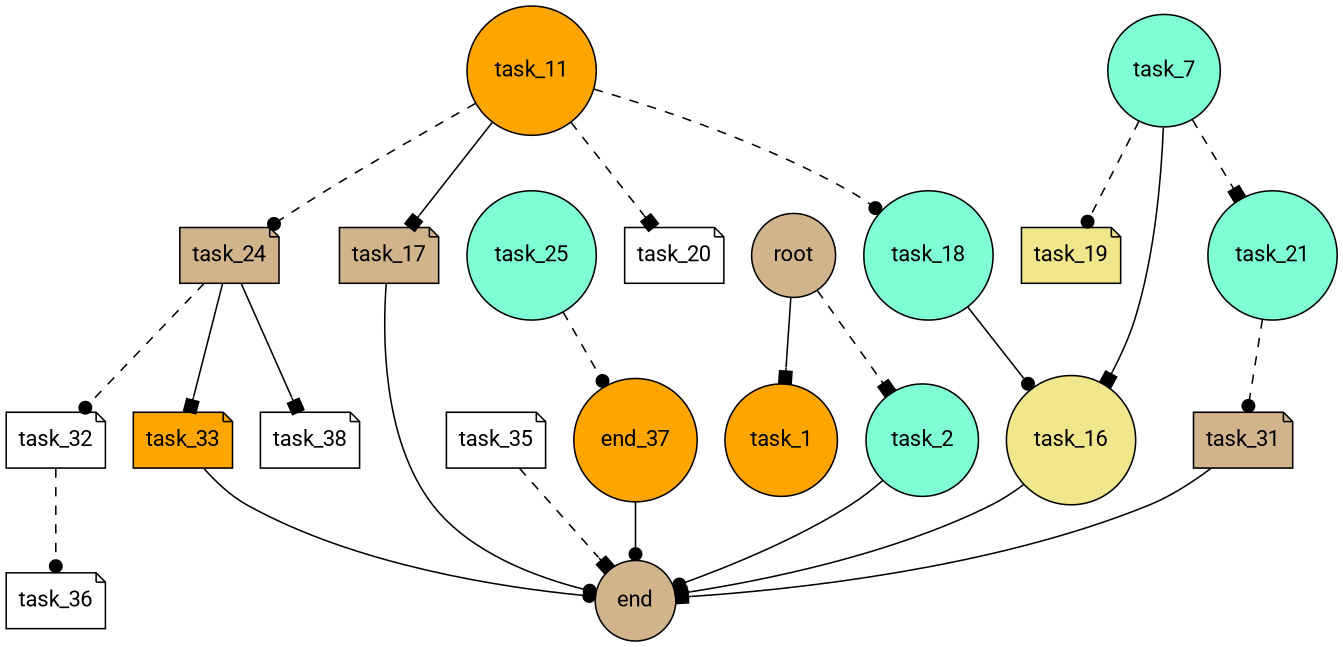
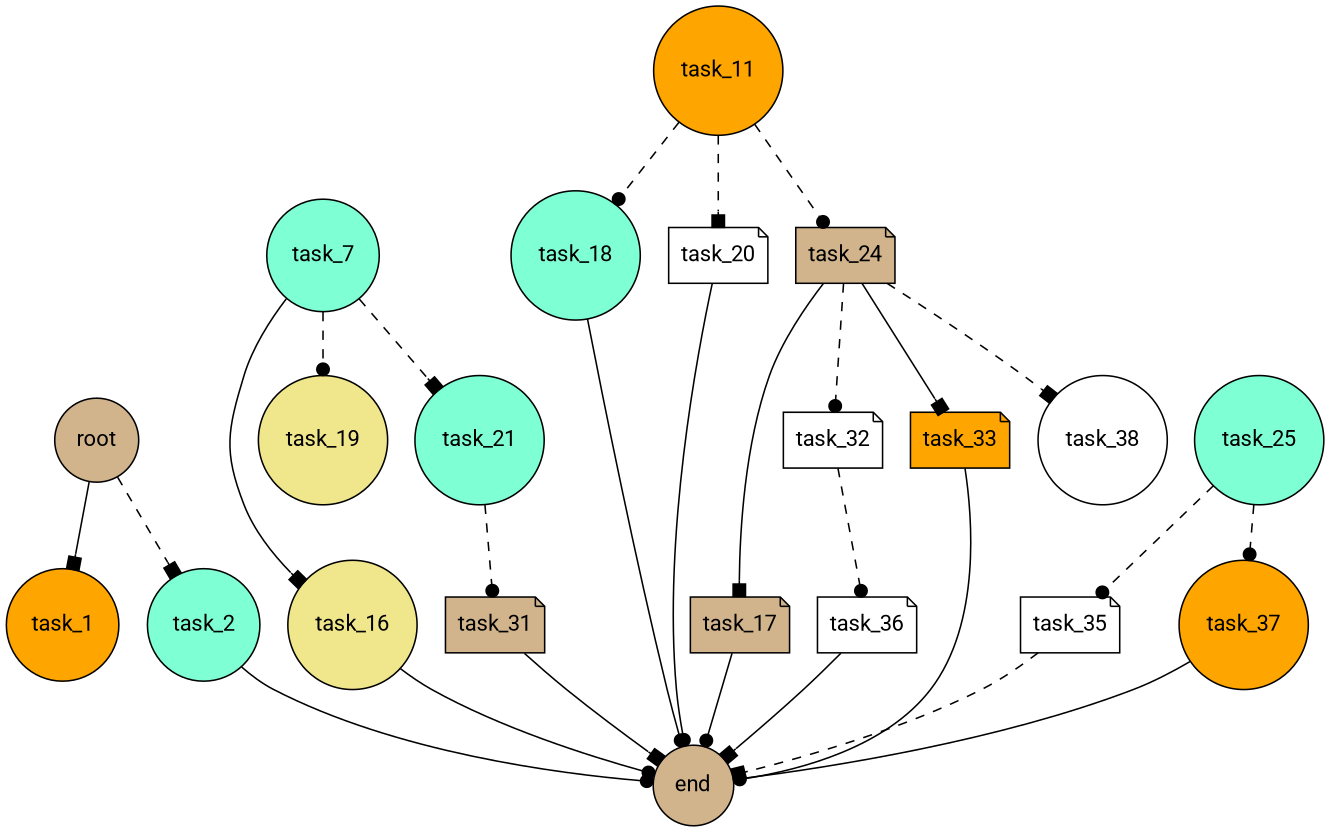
(456, 169) -> (756, 424)
(1071, 255) -> (323, 440)
(266, 341) -> (965, 335)
(996, 343) -> (630, 527)
(310, 440) -> (1103, 440)
(635, 440) -> (1244, 625)
none -> (678, 508)
none -> (1160, 537)
(863, 554) -> (517, 729)
none -> (790, 702)
